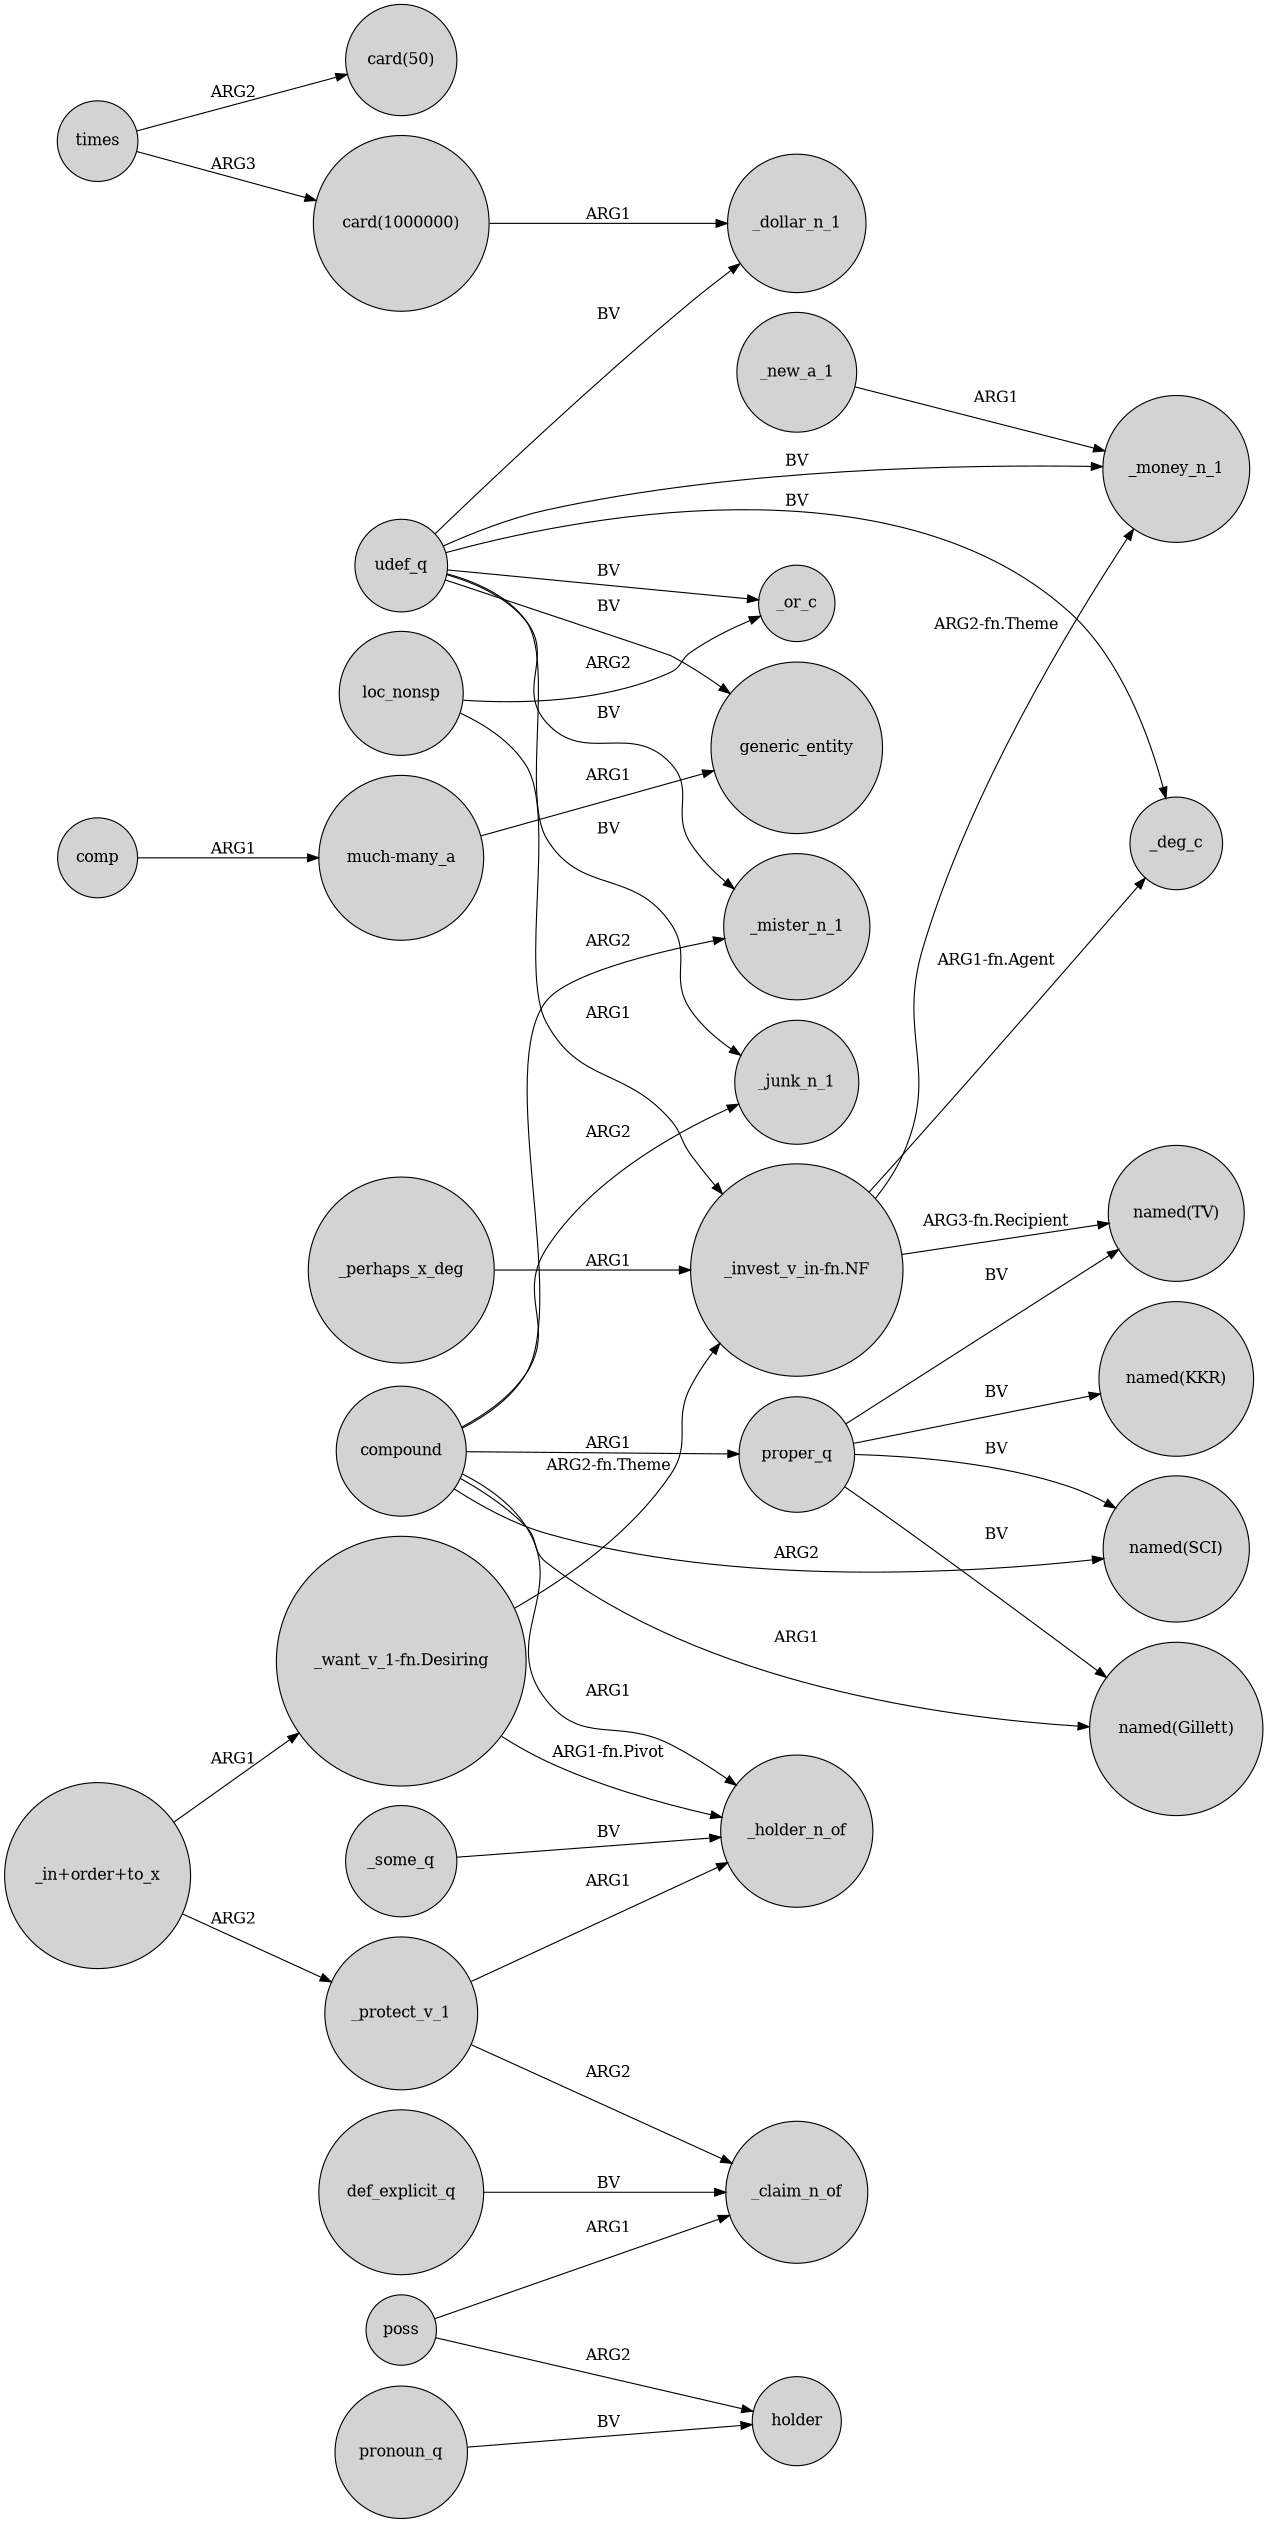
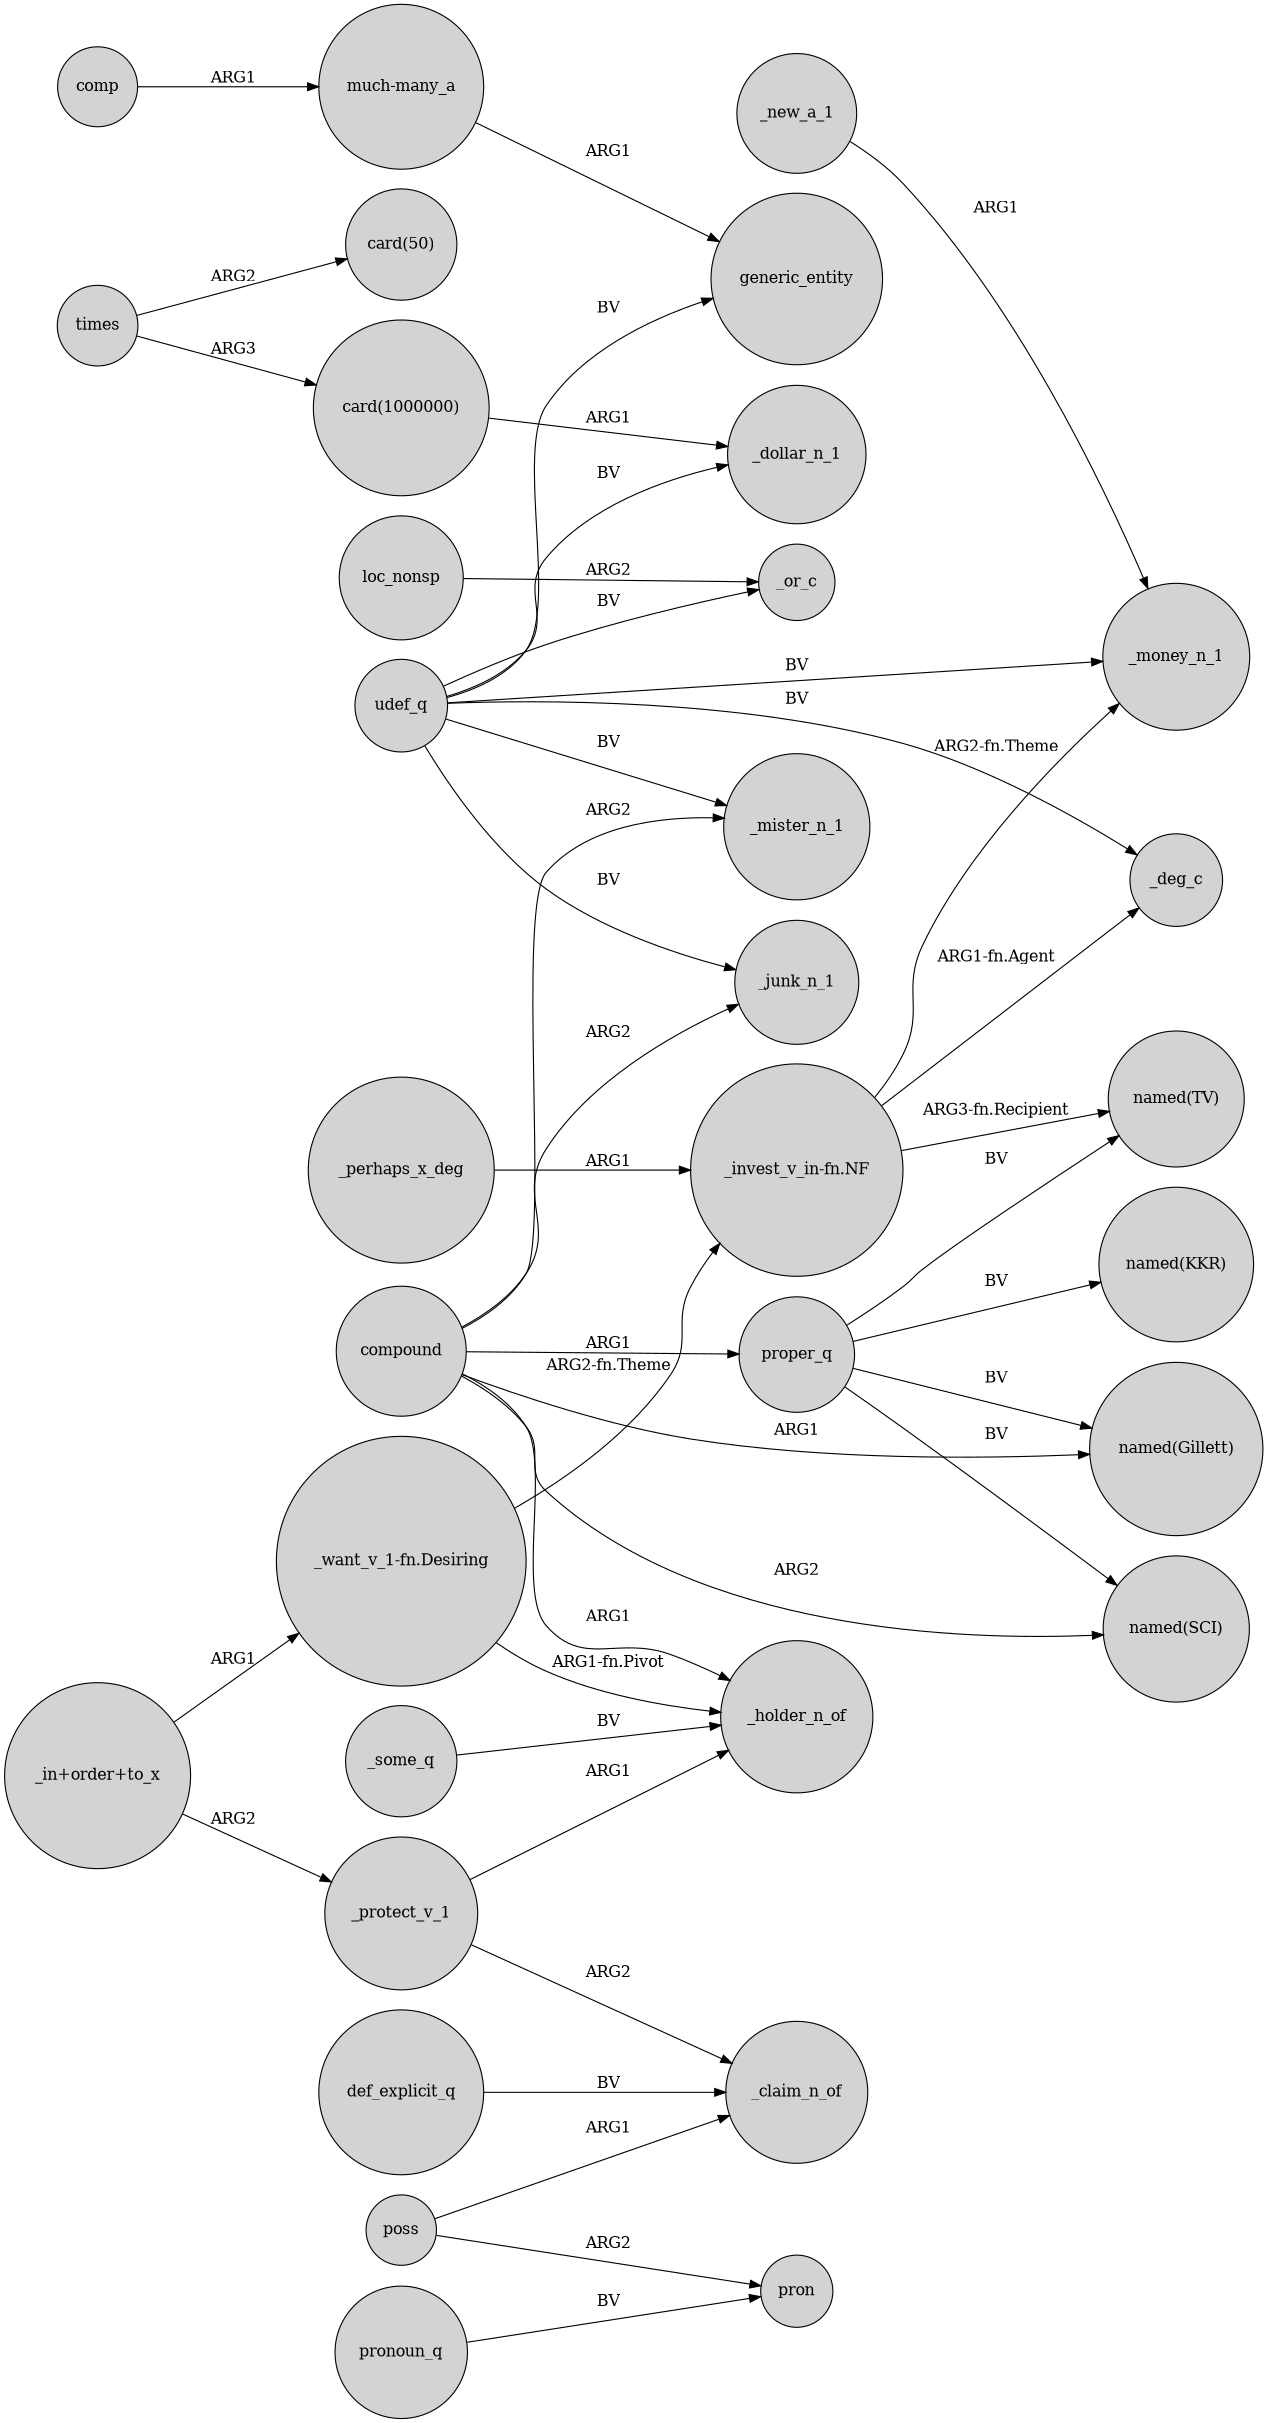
(536, 971) -> none
(797, 2421) -> (797, 2291)
